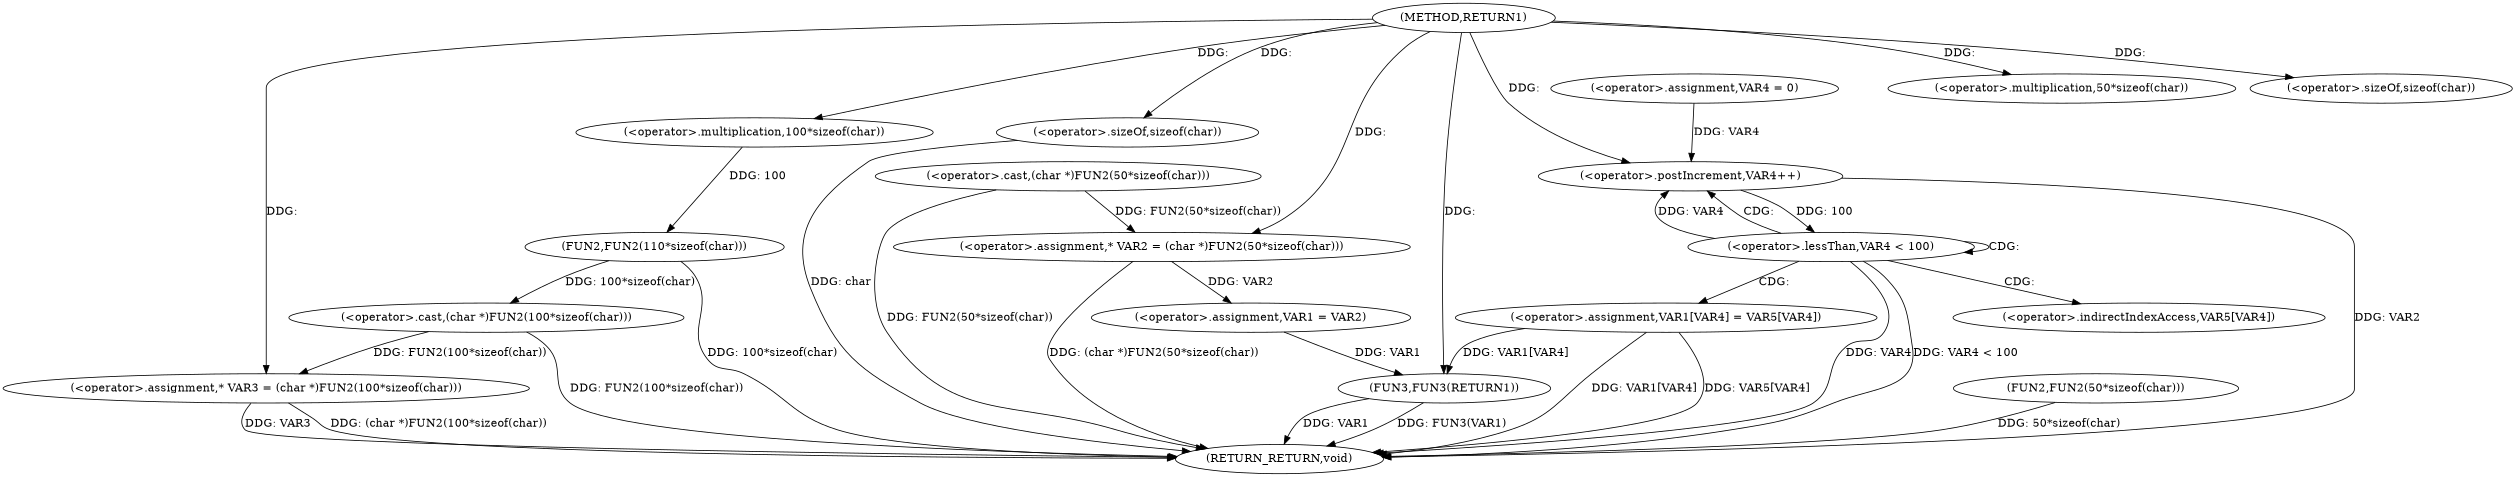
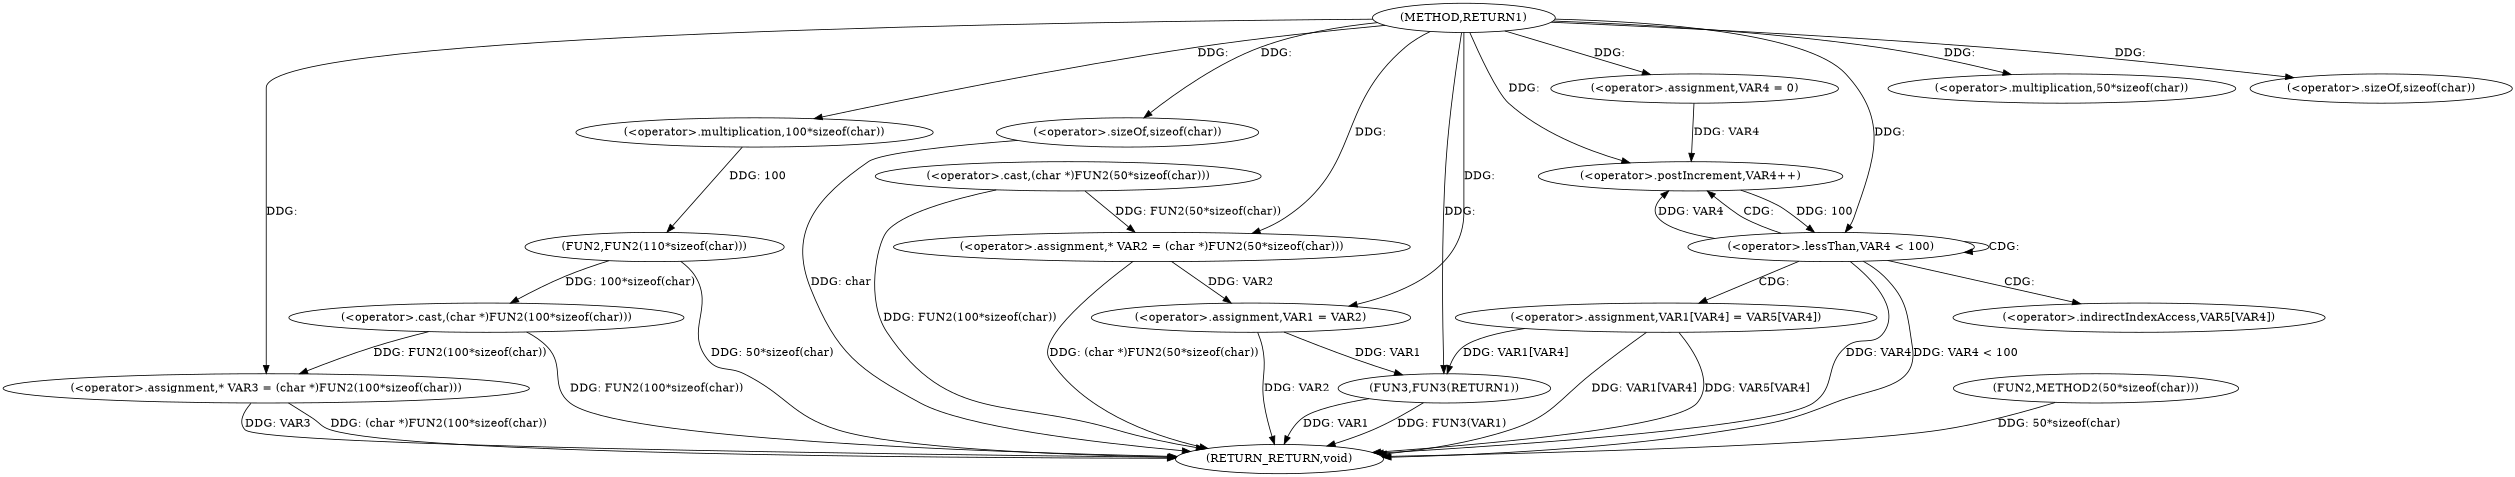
none -> (1785, 45)
none -> (1574, 52)
none -> (1464, 199)
(970, 318) -> (970, 318)
(772, 353) -> (772, 353)
(2096, 388) -> (2096, 388)
(2209, 422) -> (1263, 384)
